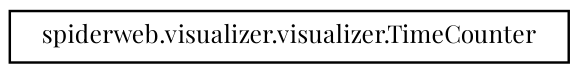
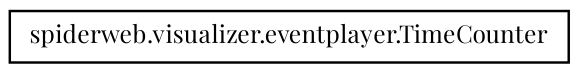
(289, 37) -> (289, 37)
